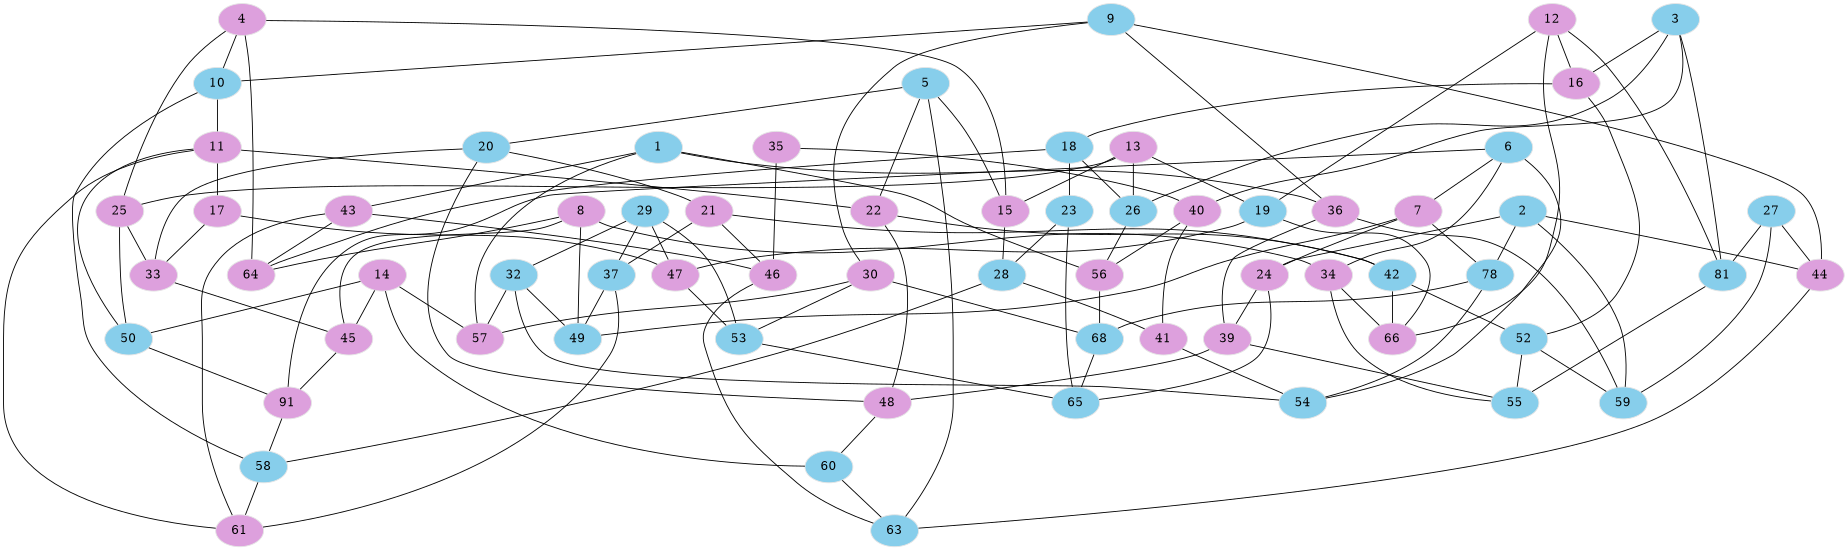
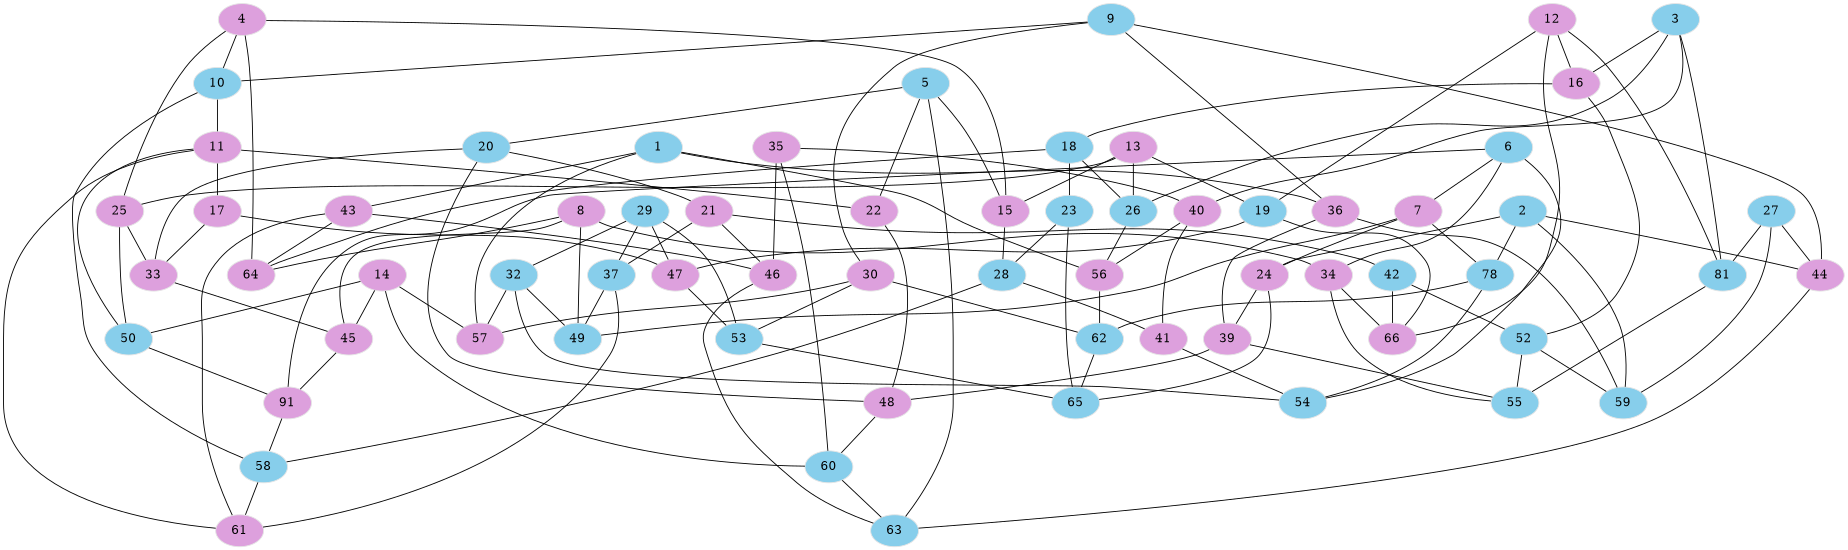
(1137, 234) -> none
none -> (809, 284)
(1100, 339) -> (1100, 339)
